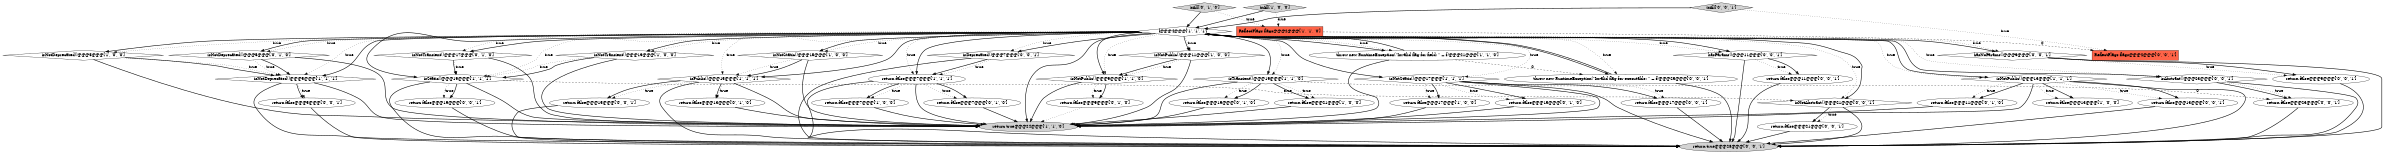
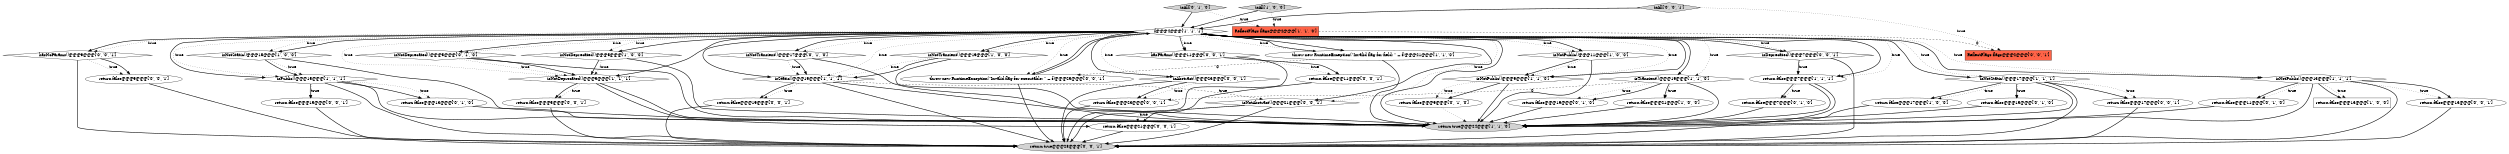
(860, 103) -> none
(2082, 103) -> (2352, 103)
(941, 144) -> (838, 124)
